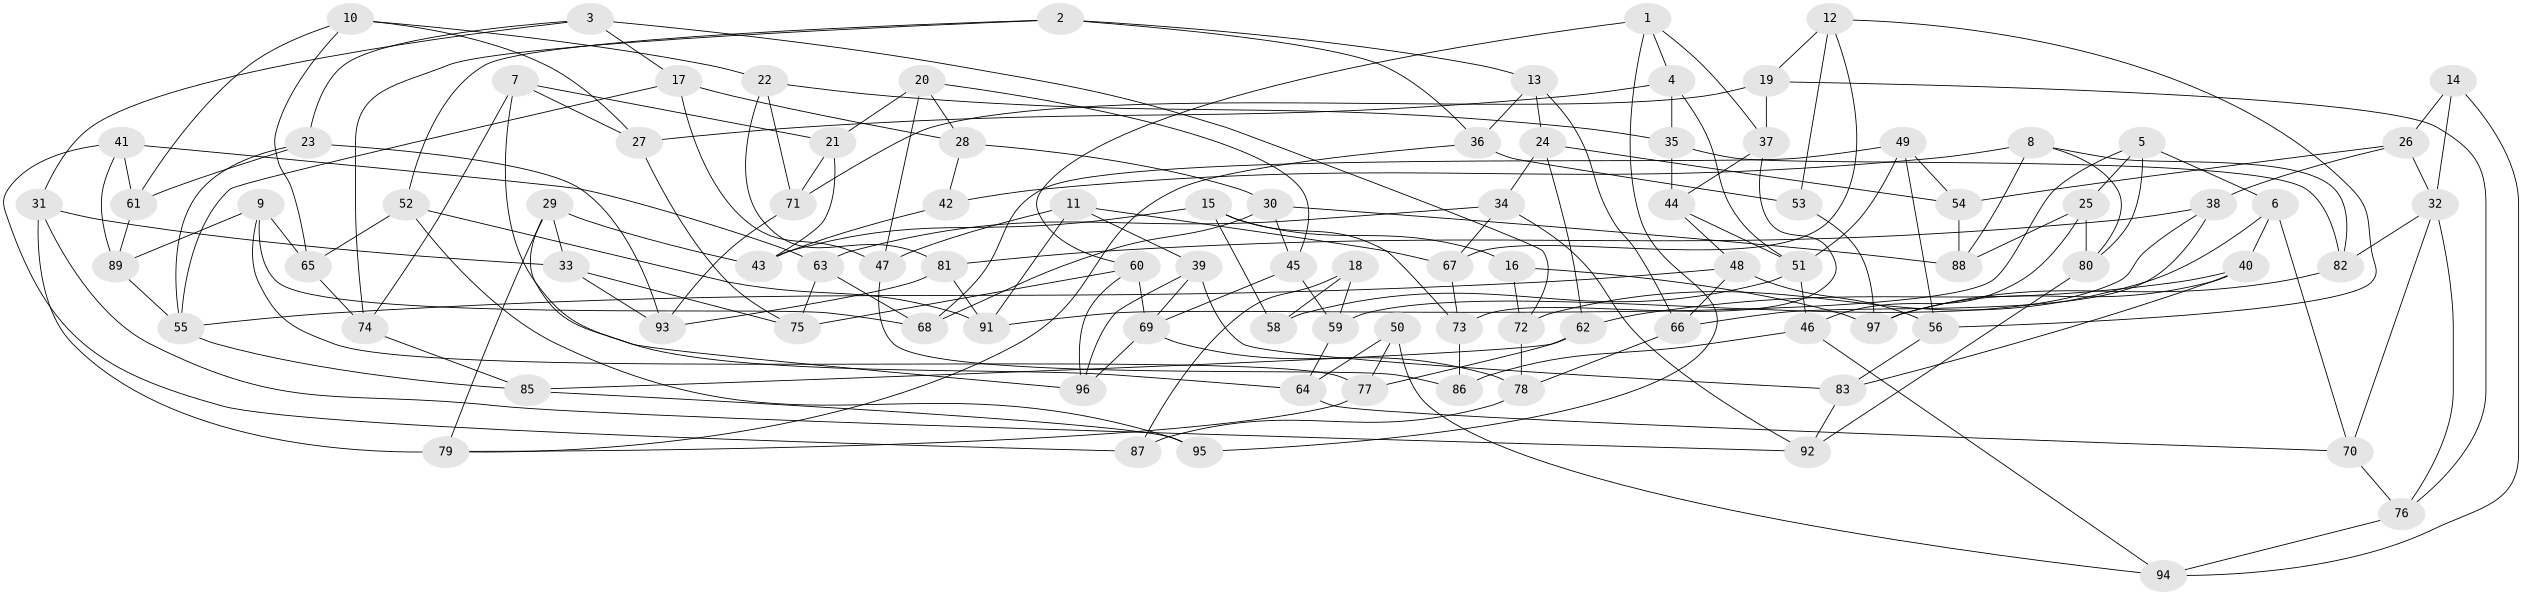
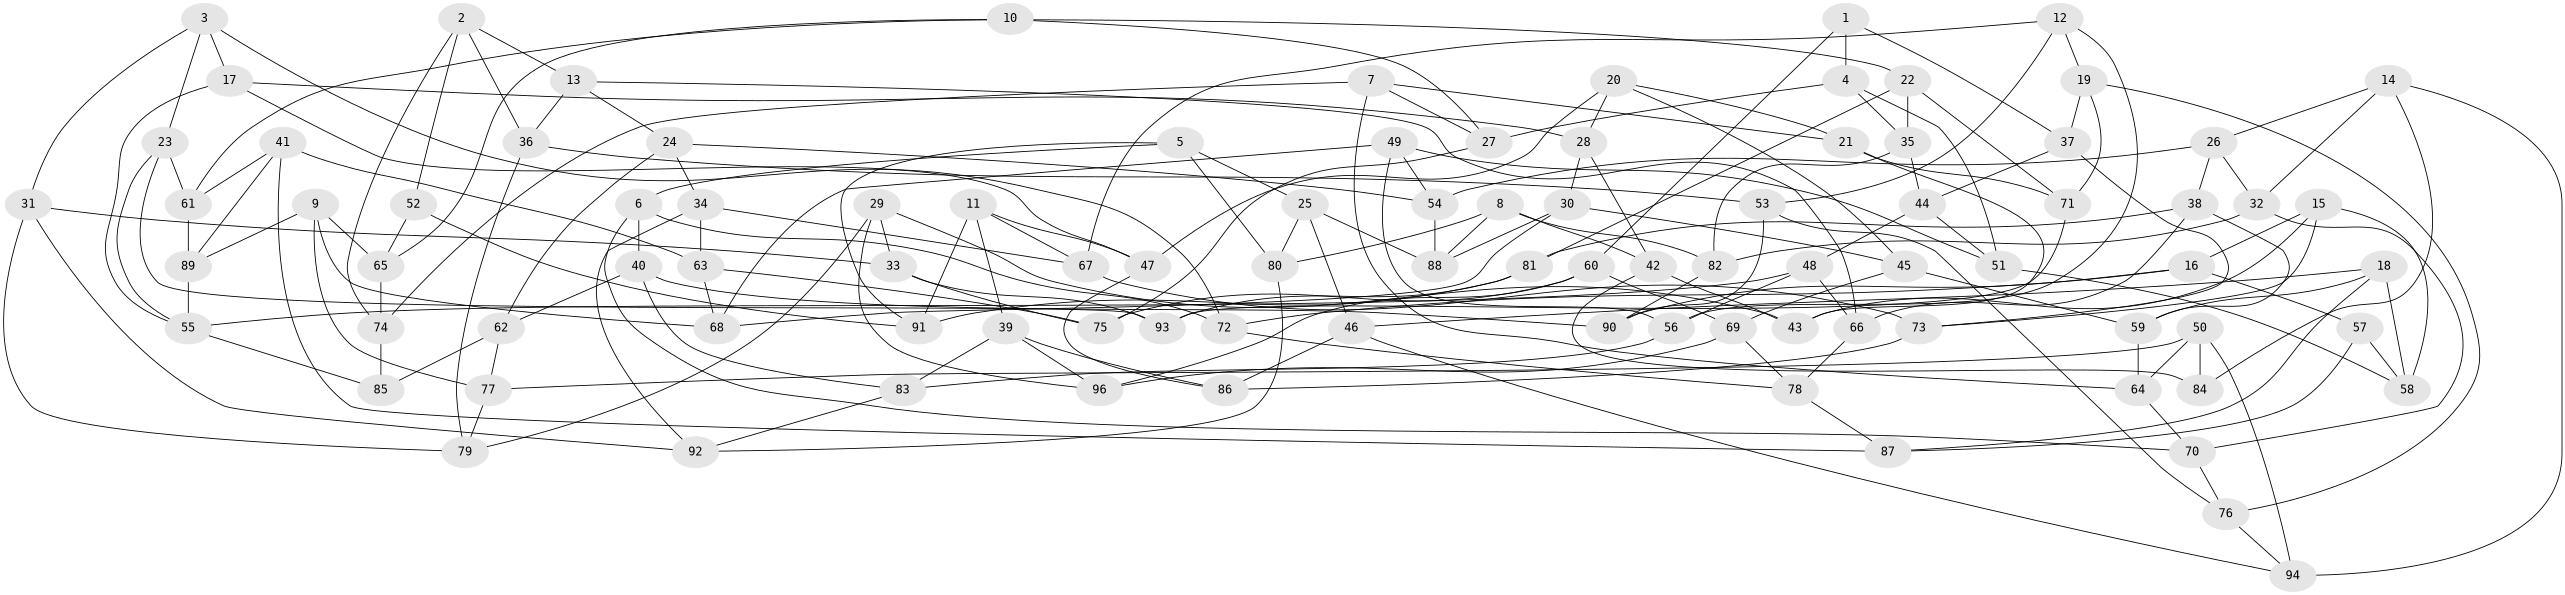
(1803, 297) -> (2041, 293)
(1171, 299) -> (1068, 352)
(1874, 328) -> (1609, 328)
none -> (2360, 328)
(2453, 364) -> (2002, 315)
none -> (2200, 390)
(1200, 452) -> none
